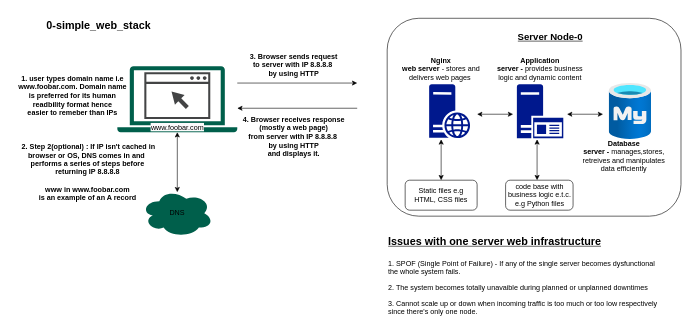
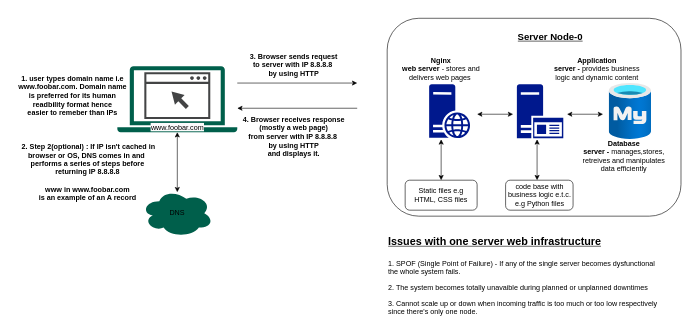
(99, 24) -> none
(540, 69) -> (597, 69)
